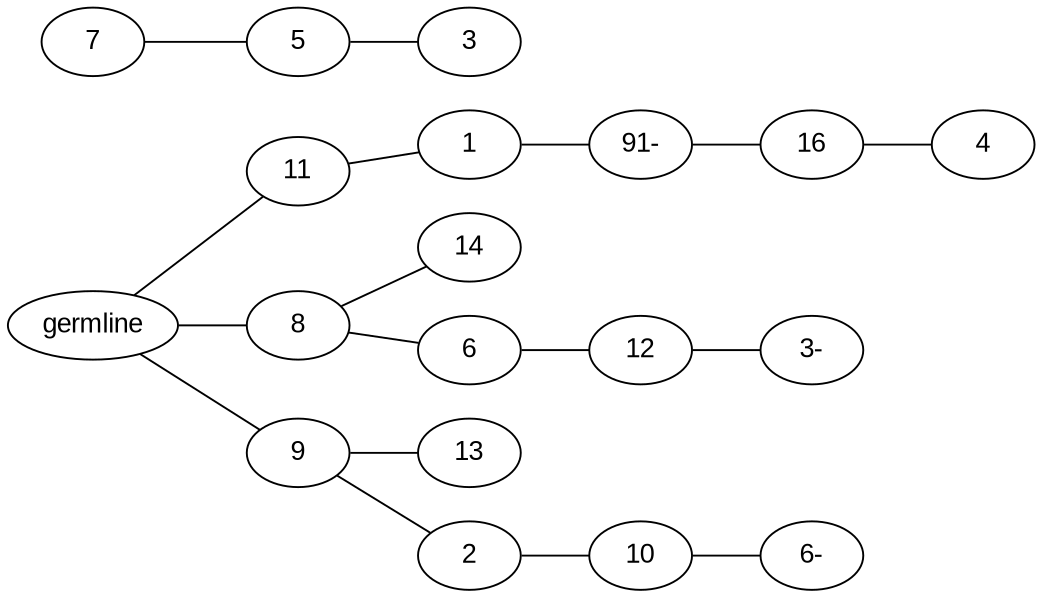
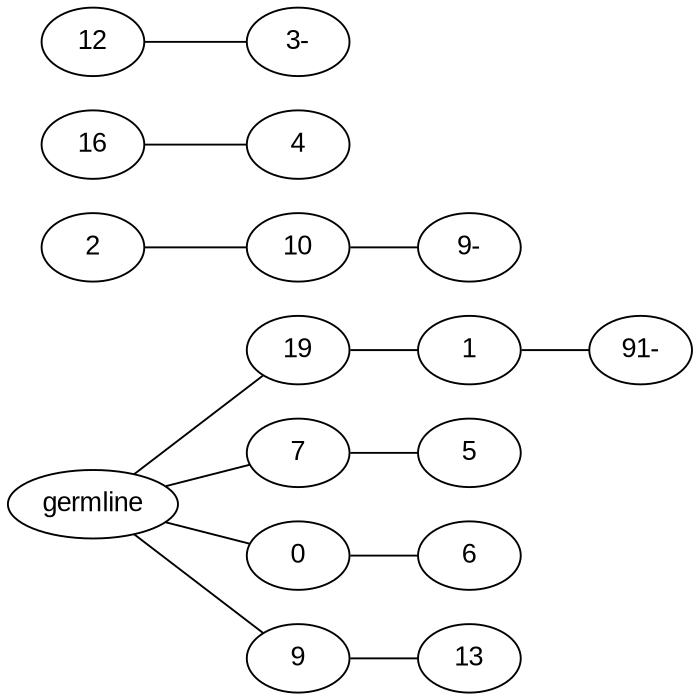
(469, 42) -> none
(727, 145) -> none
(298, 171) -> (298, 350)
(469, 247) -> none
(298, 325) -> (298, 556)
(555, 350) -> none
none -> (208, 475)
(384, 504) -> none
(812, 556) -> (469, 247)
